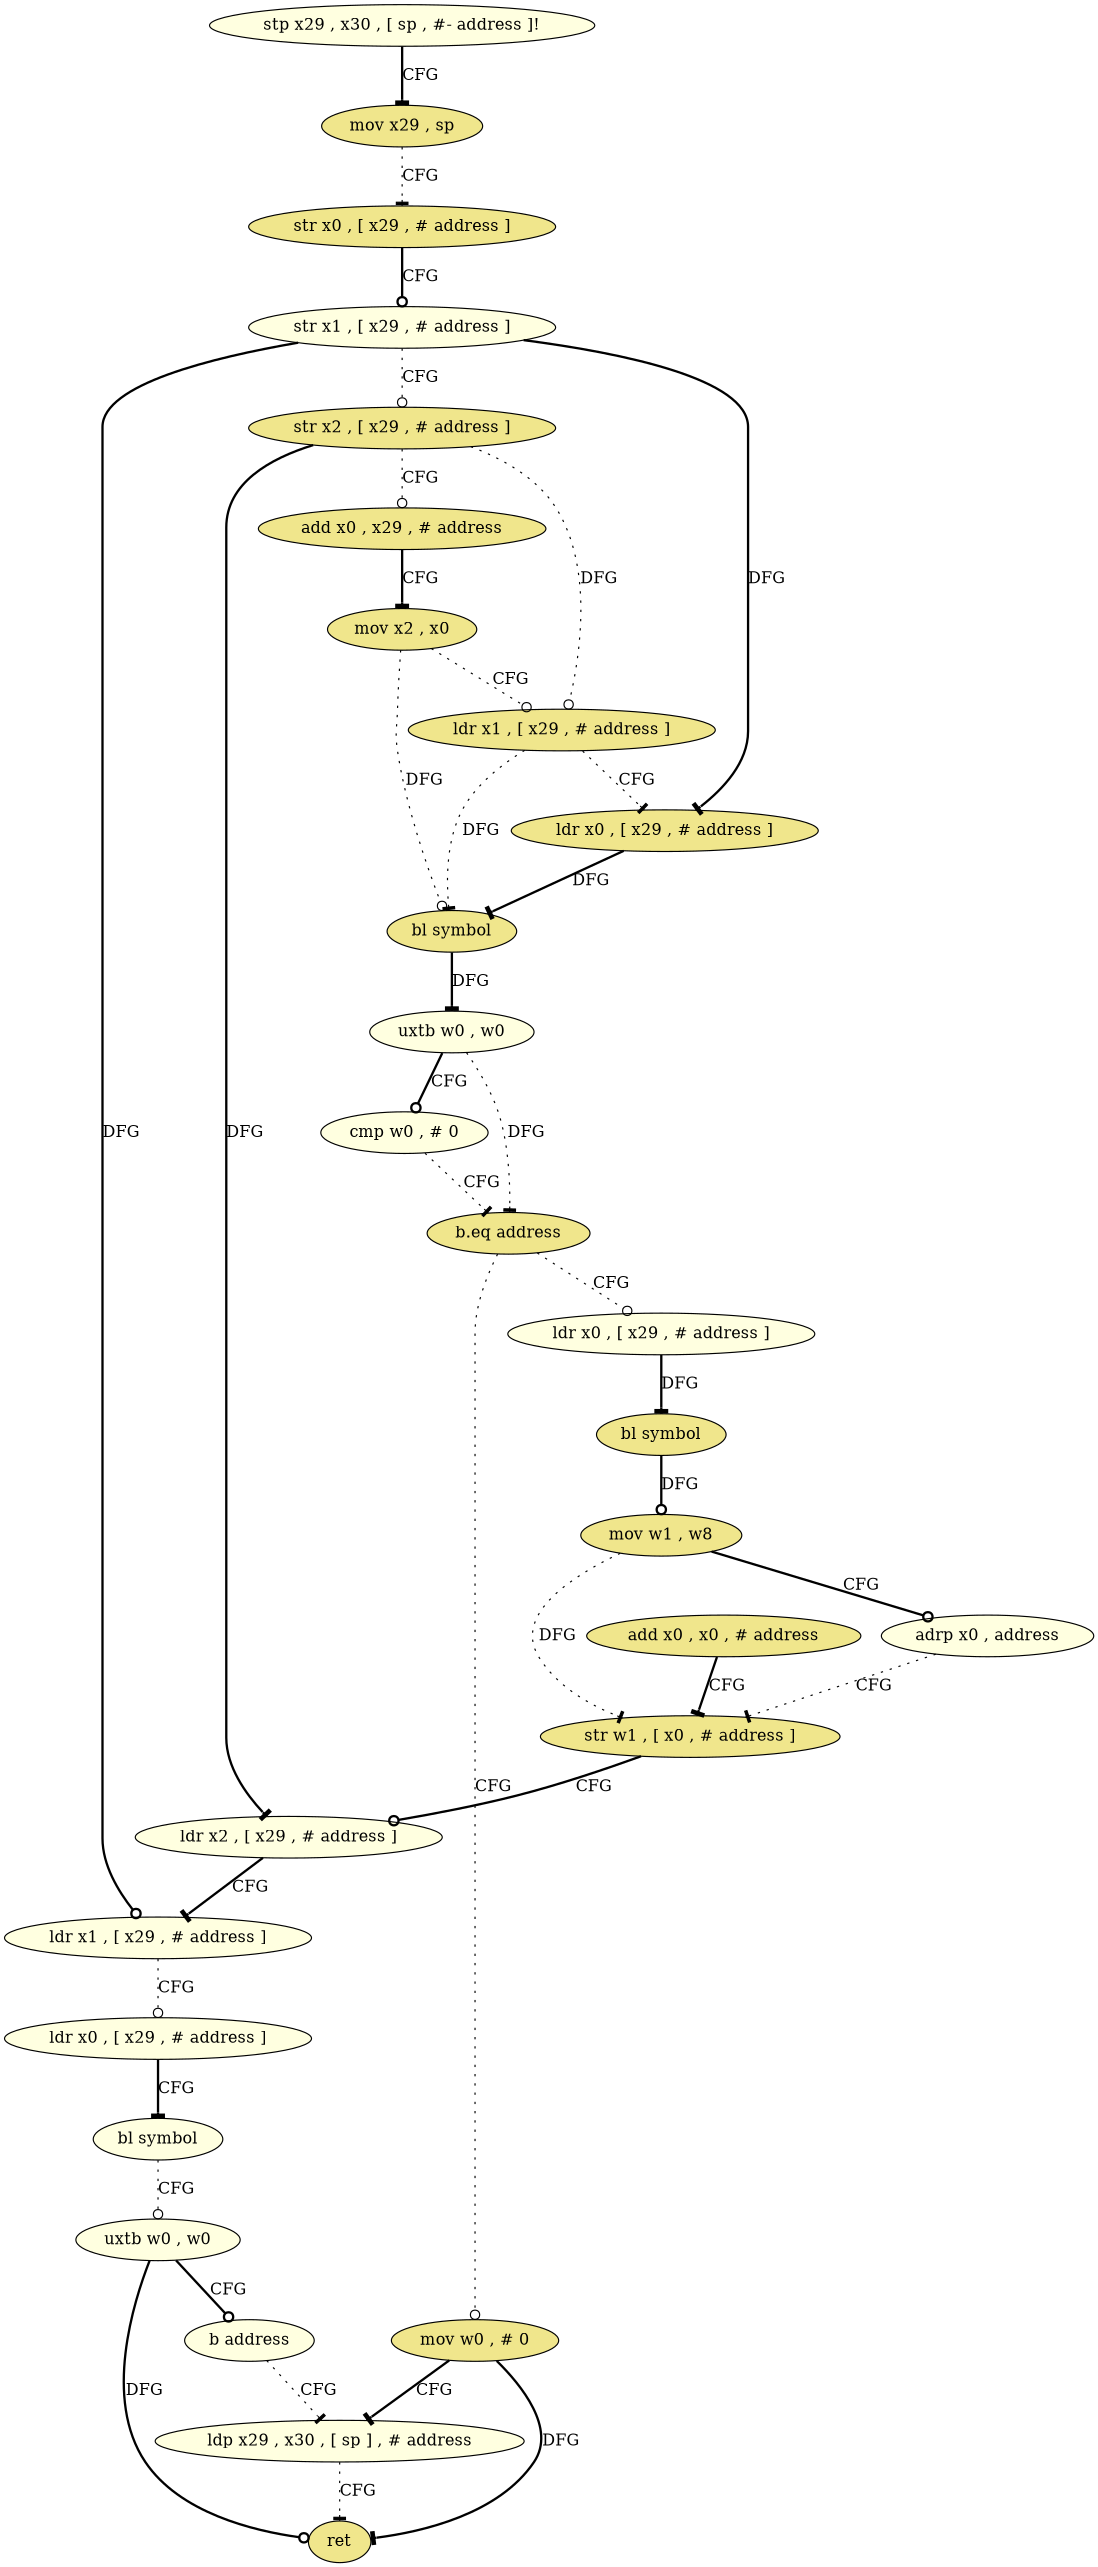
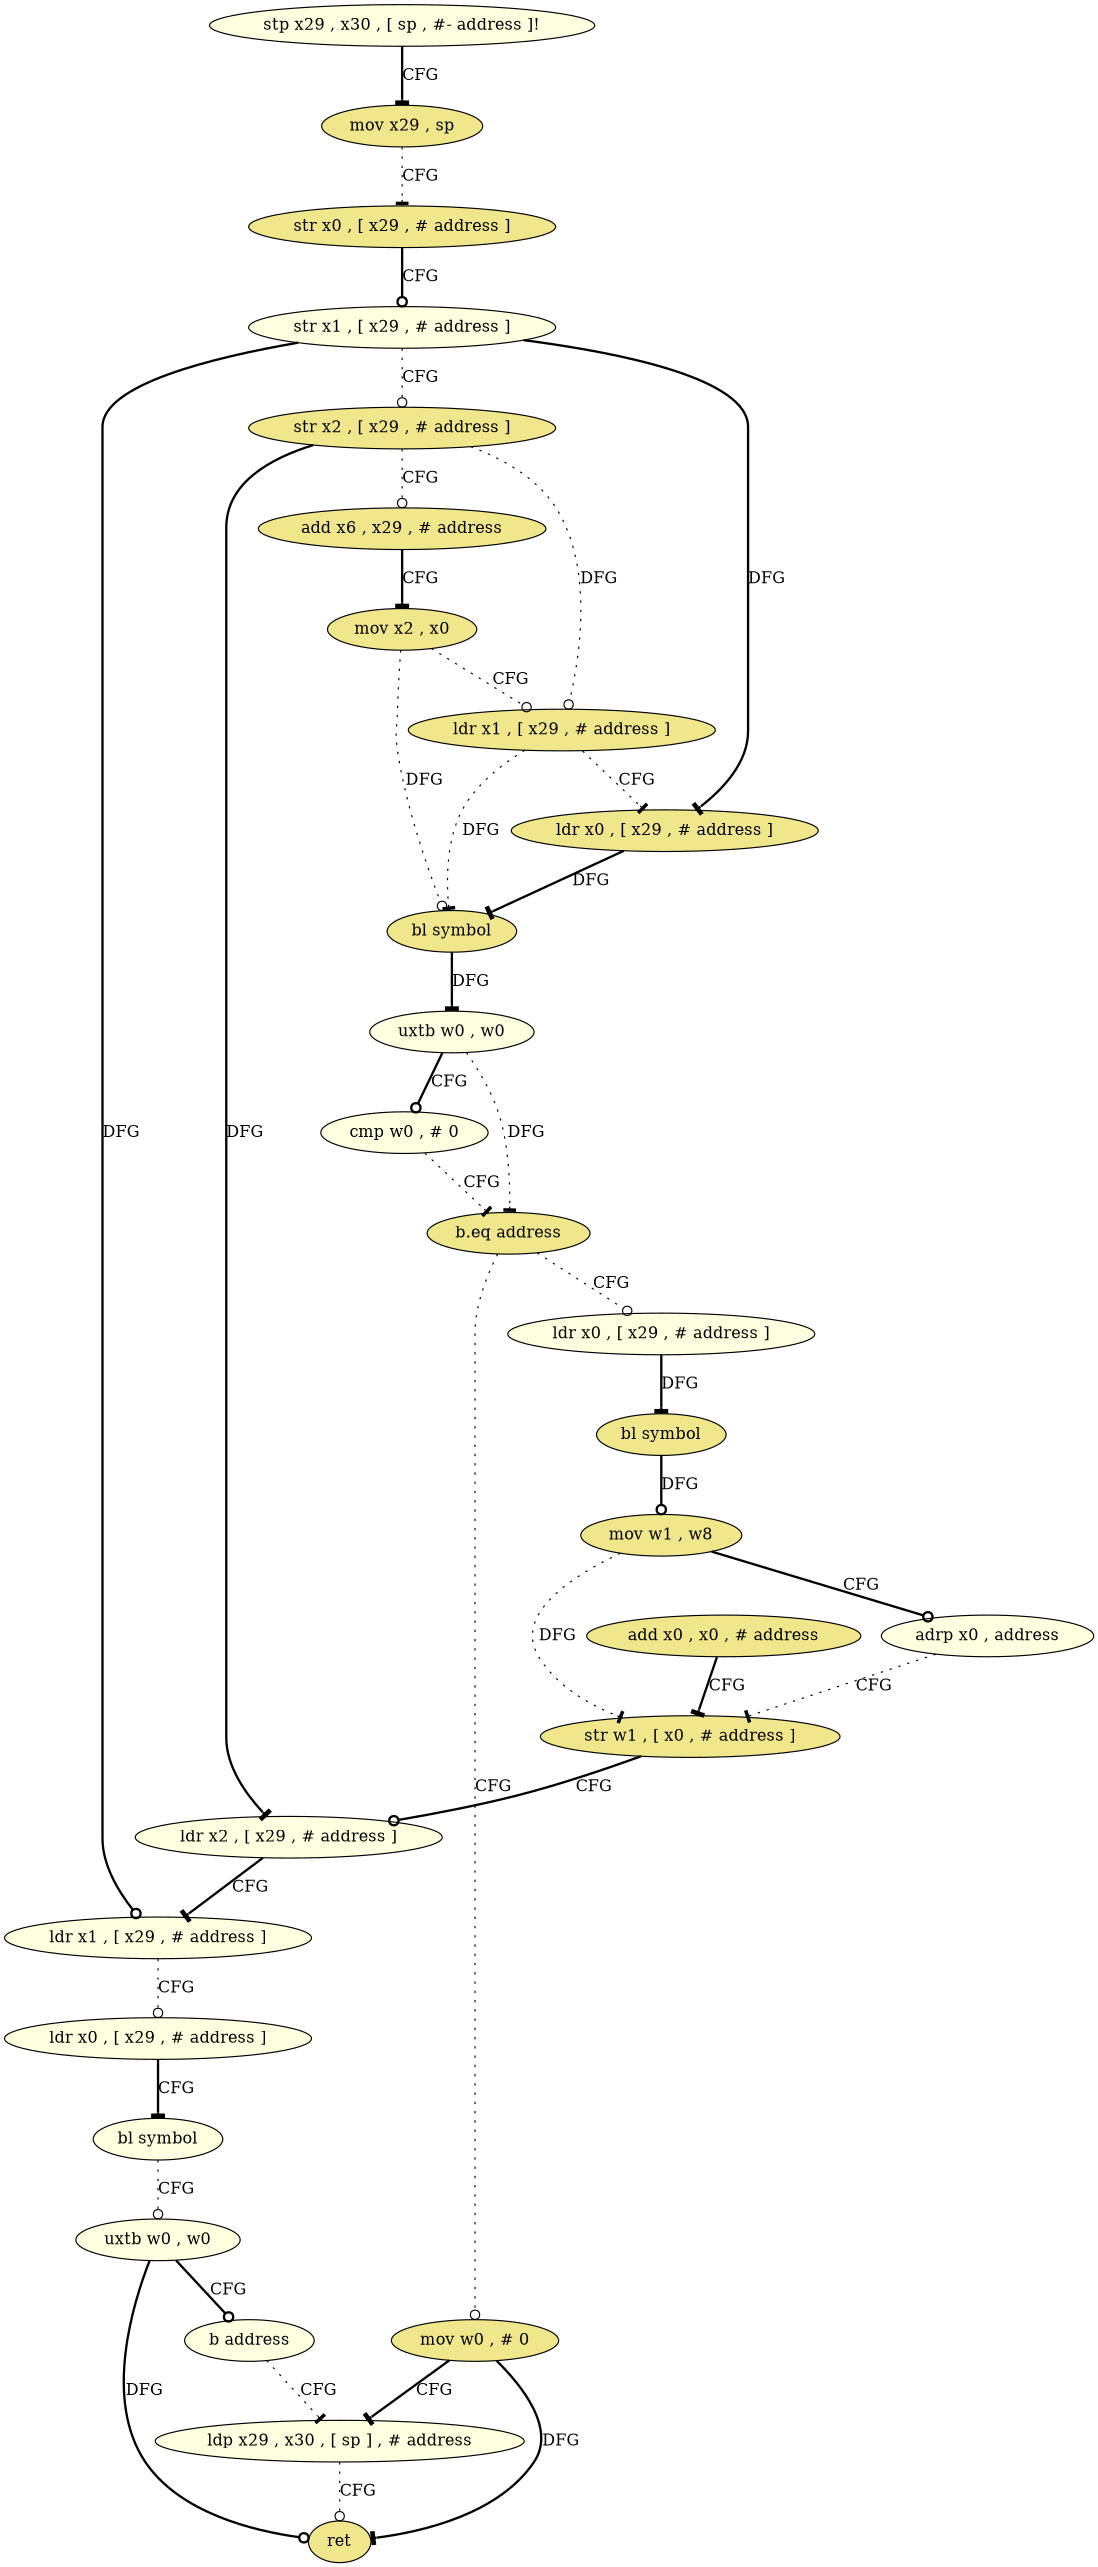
(402, 529) -> (402, 529)
(340, 2489) -> (340, 2489)
